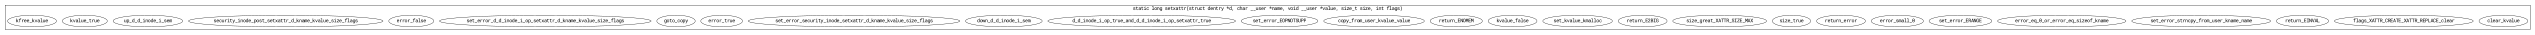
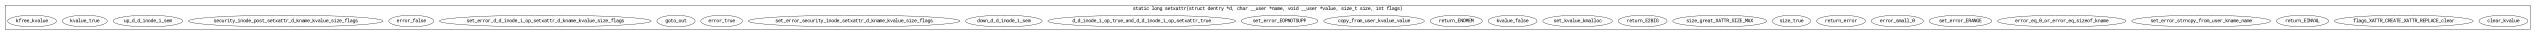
(676, 21) -> (676, 21)
